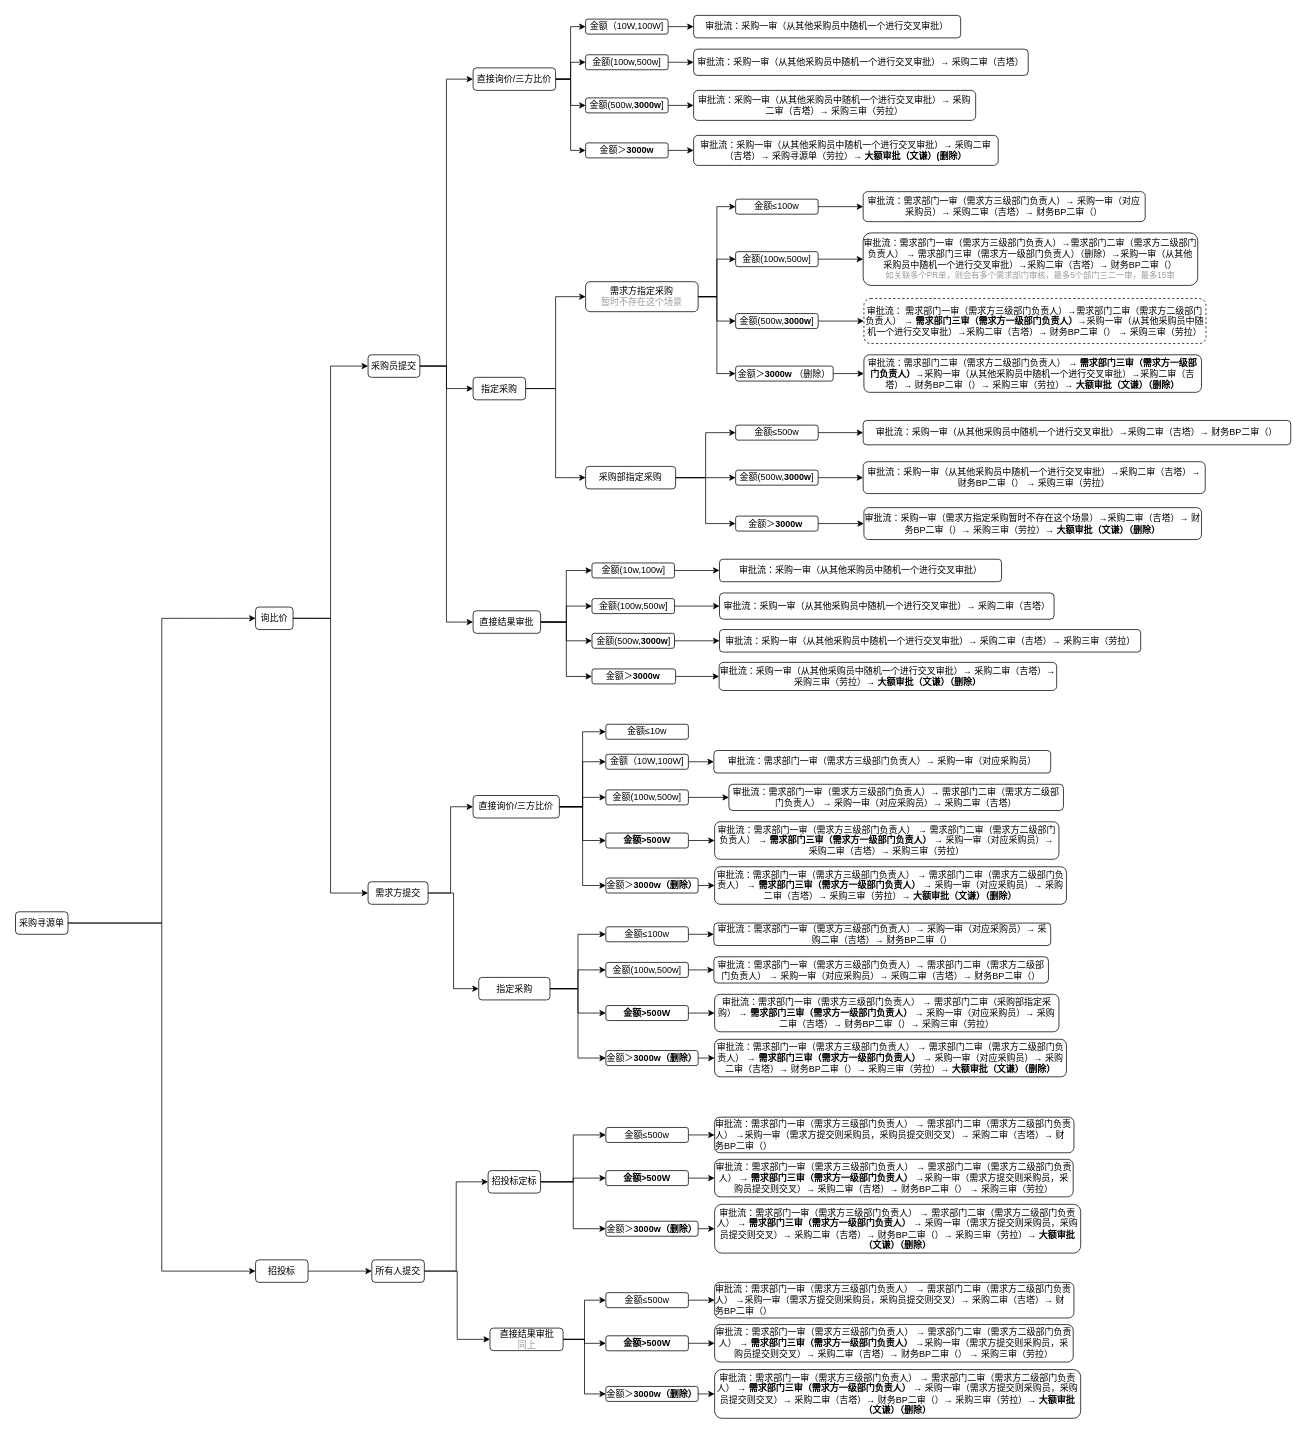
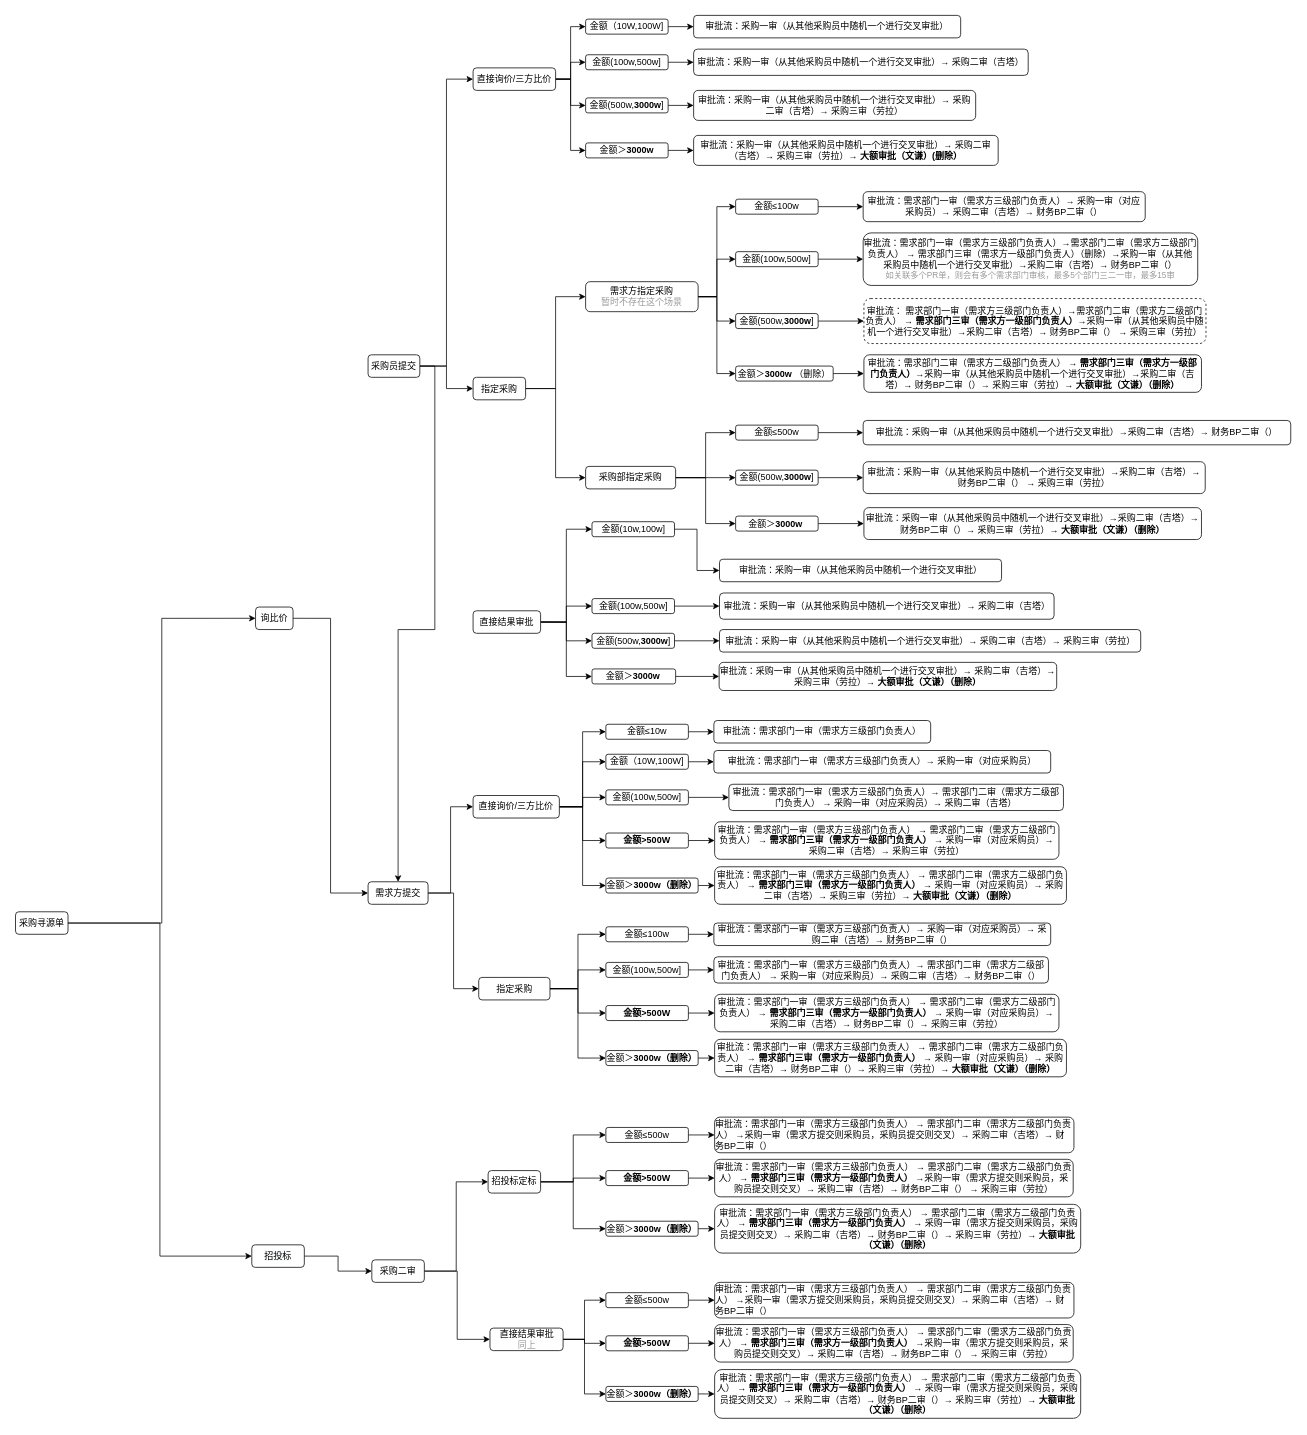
(846, 150) -> (846, 150)
(330, 490) -> none
(446, 507) -> (435, 517)
(1032, 524) -> (1032, 524)
(633, 570) -> (633, 529)
none -> (698, 732)
none -> (822, 732)
(887, 1013) -> (887, 1013)
(282, 1271) -> (278, 1256)
(398, 1271) -> (398, 1271)
